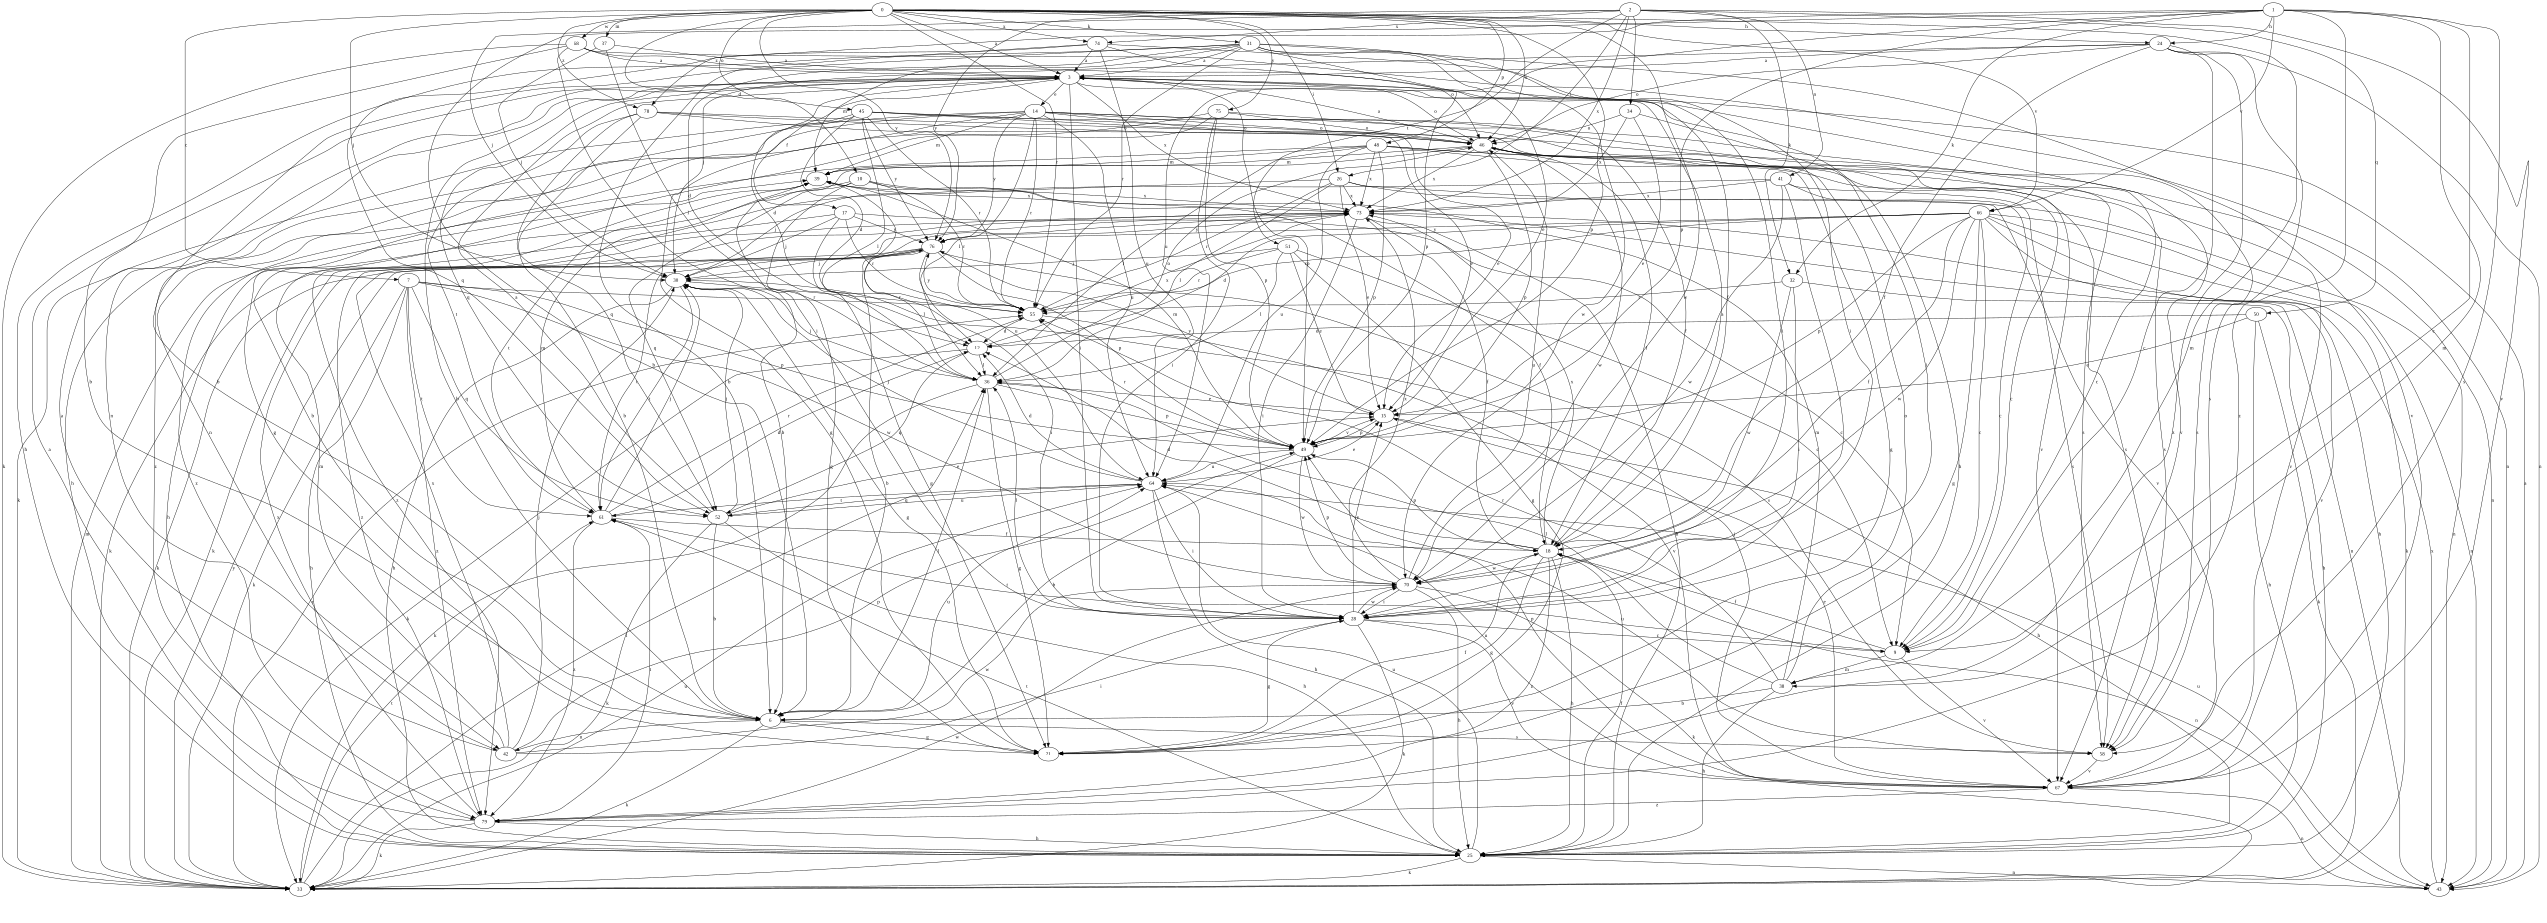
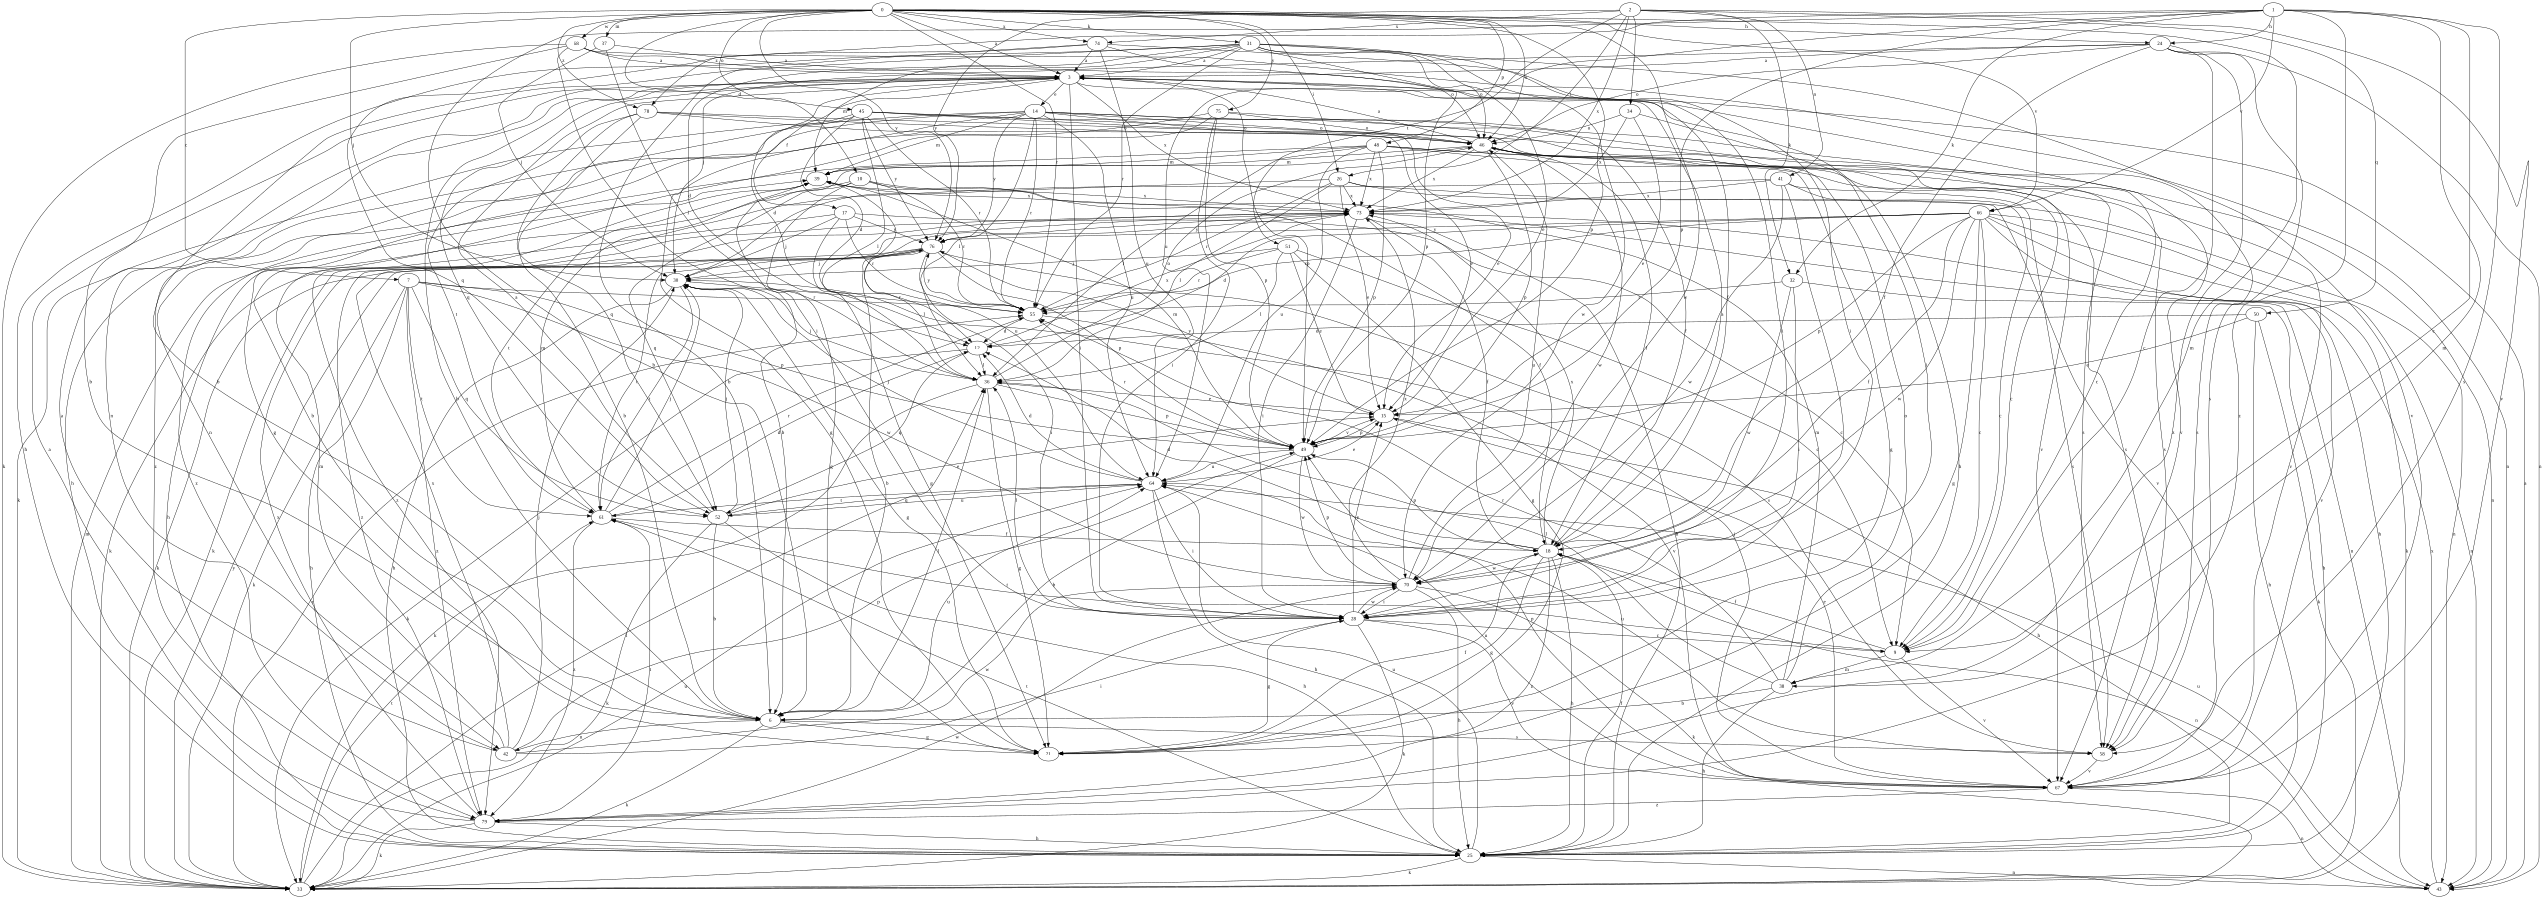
(886, 25) -> none
(1271, 86) -> (1422, 66)
